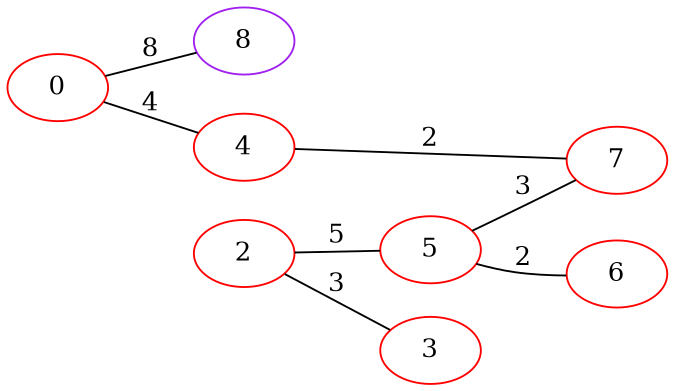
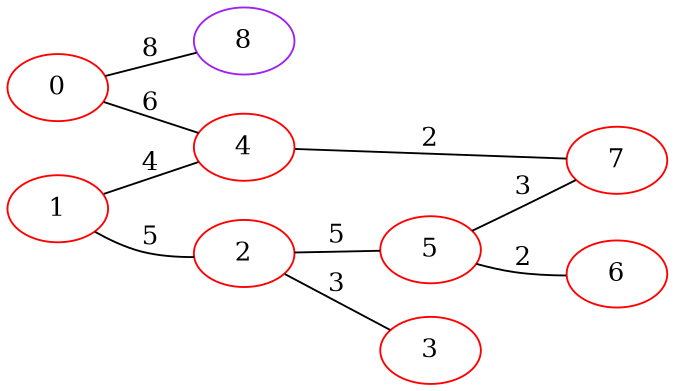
(151, 103) -> (151, 103)
none -> (58, 209)
